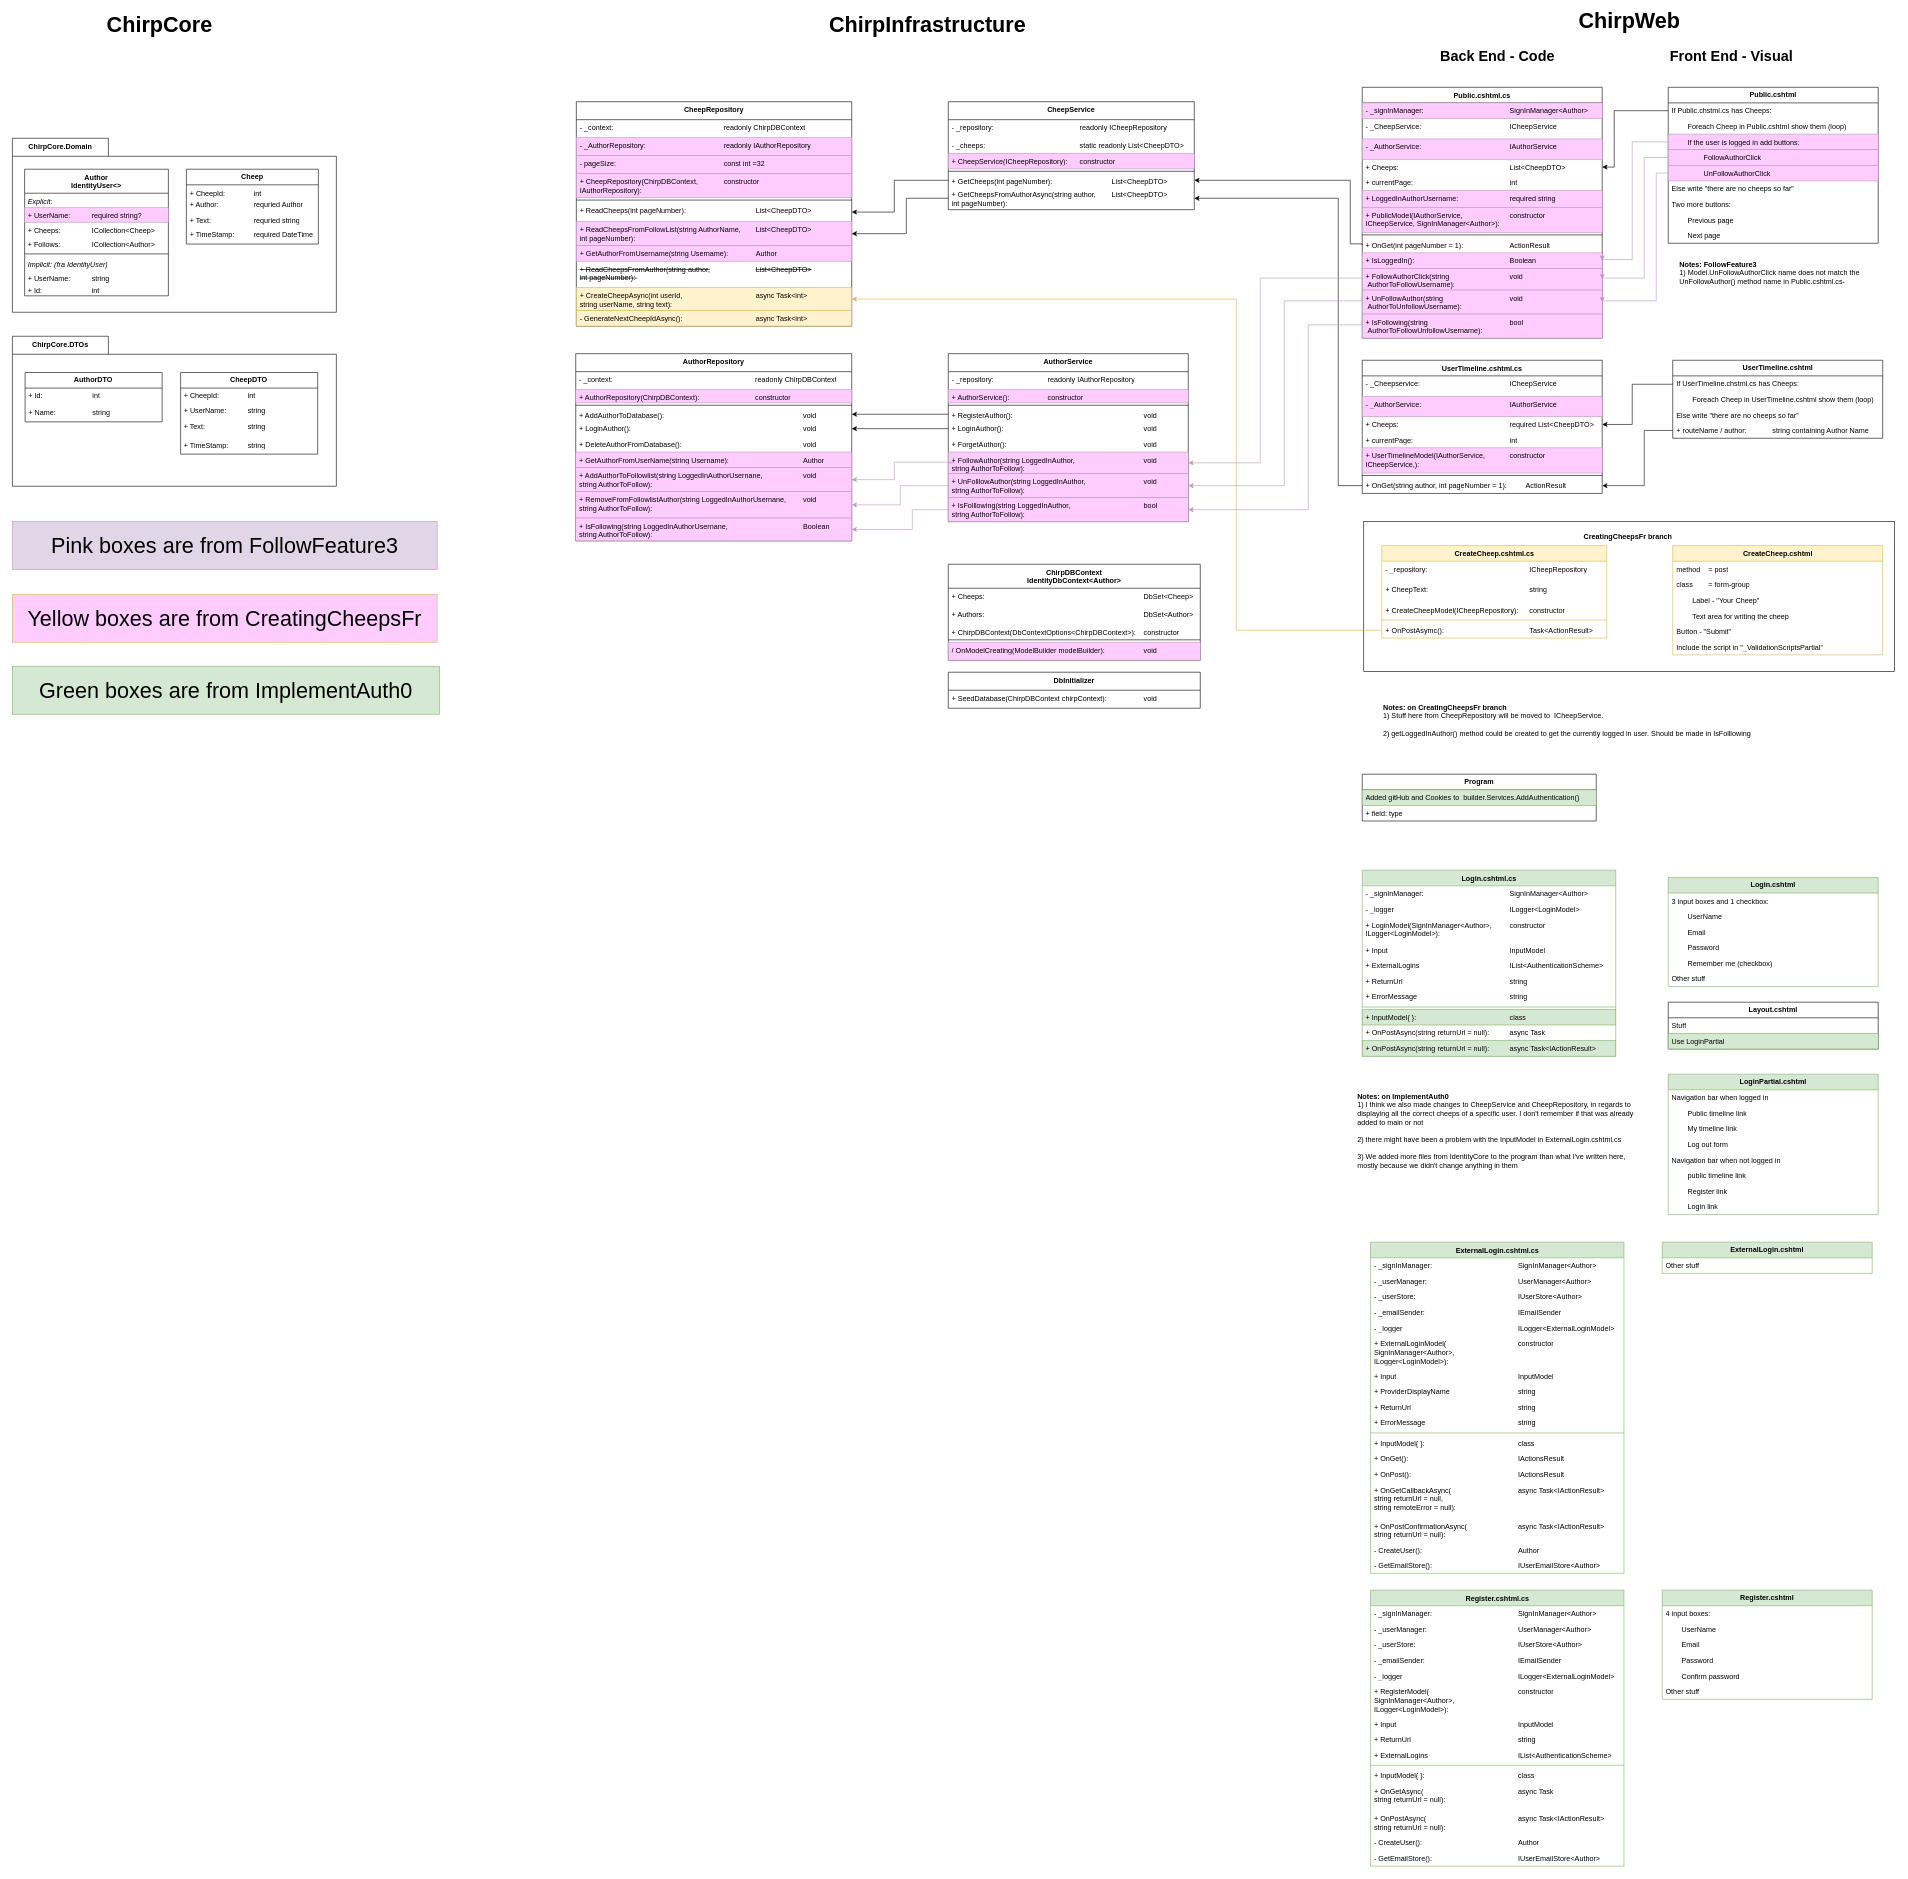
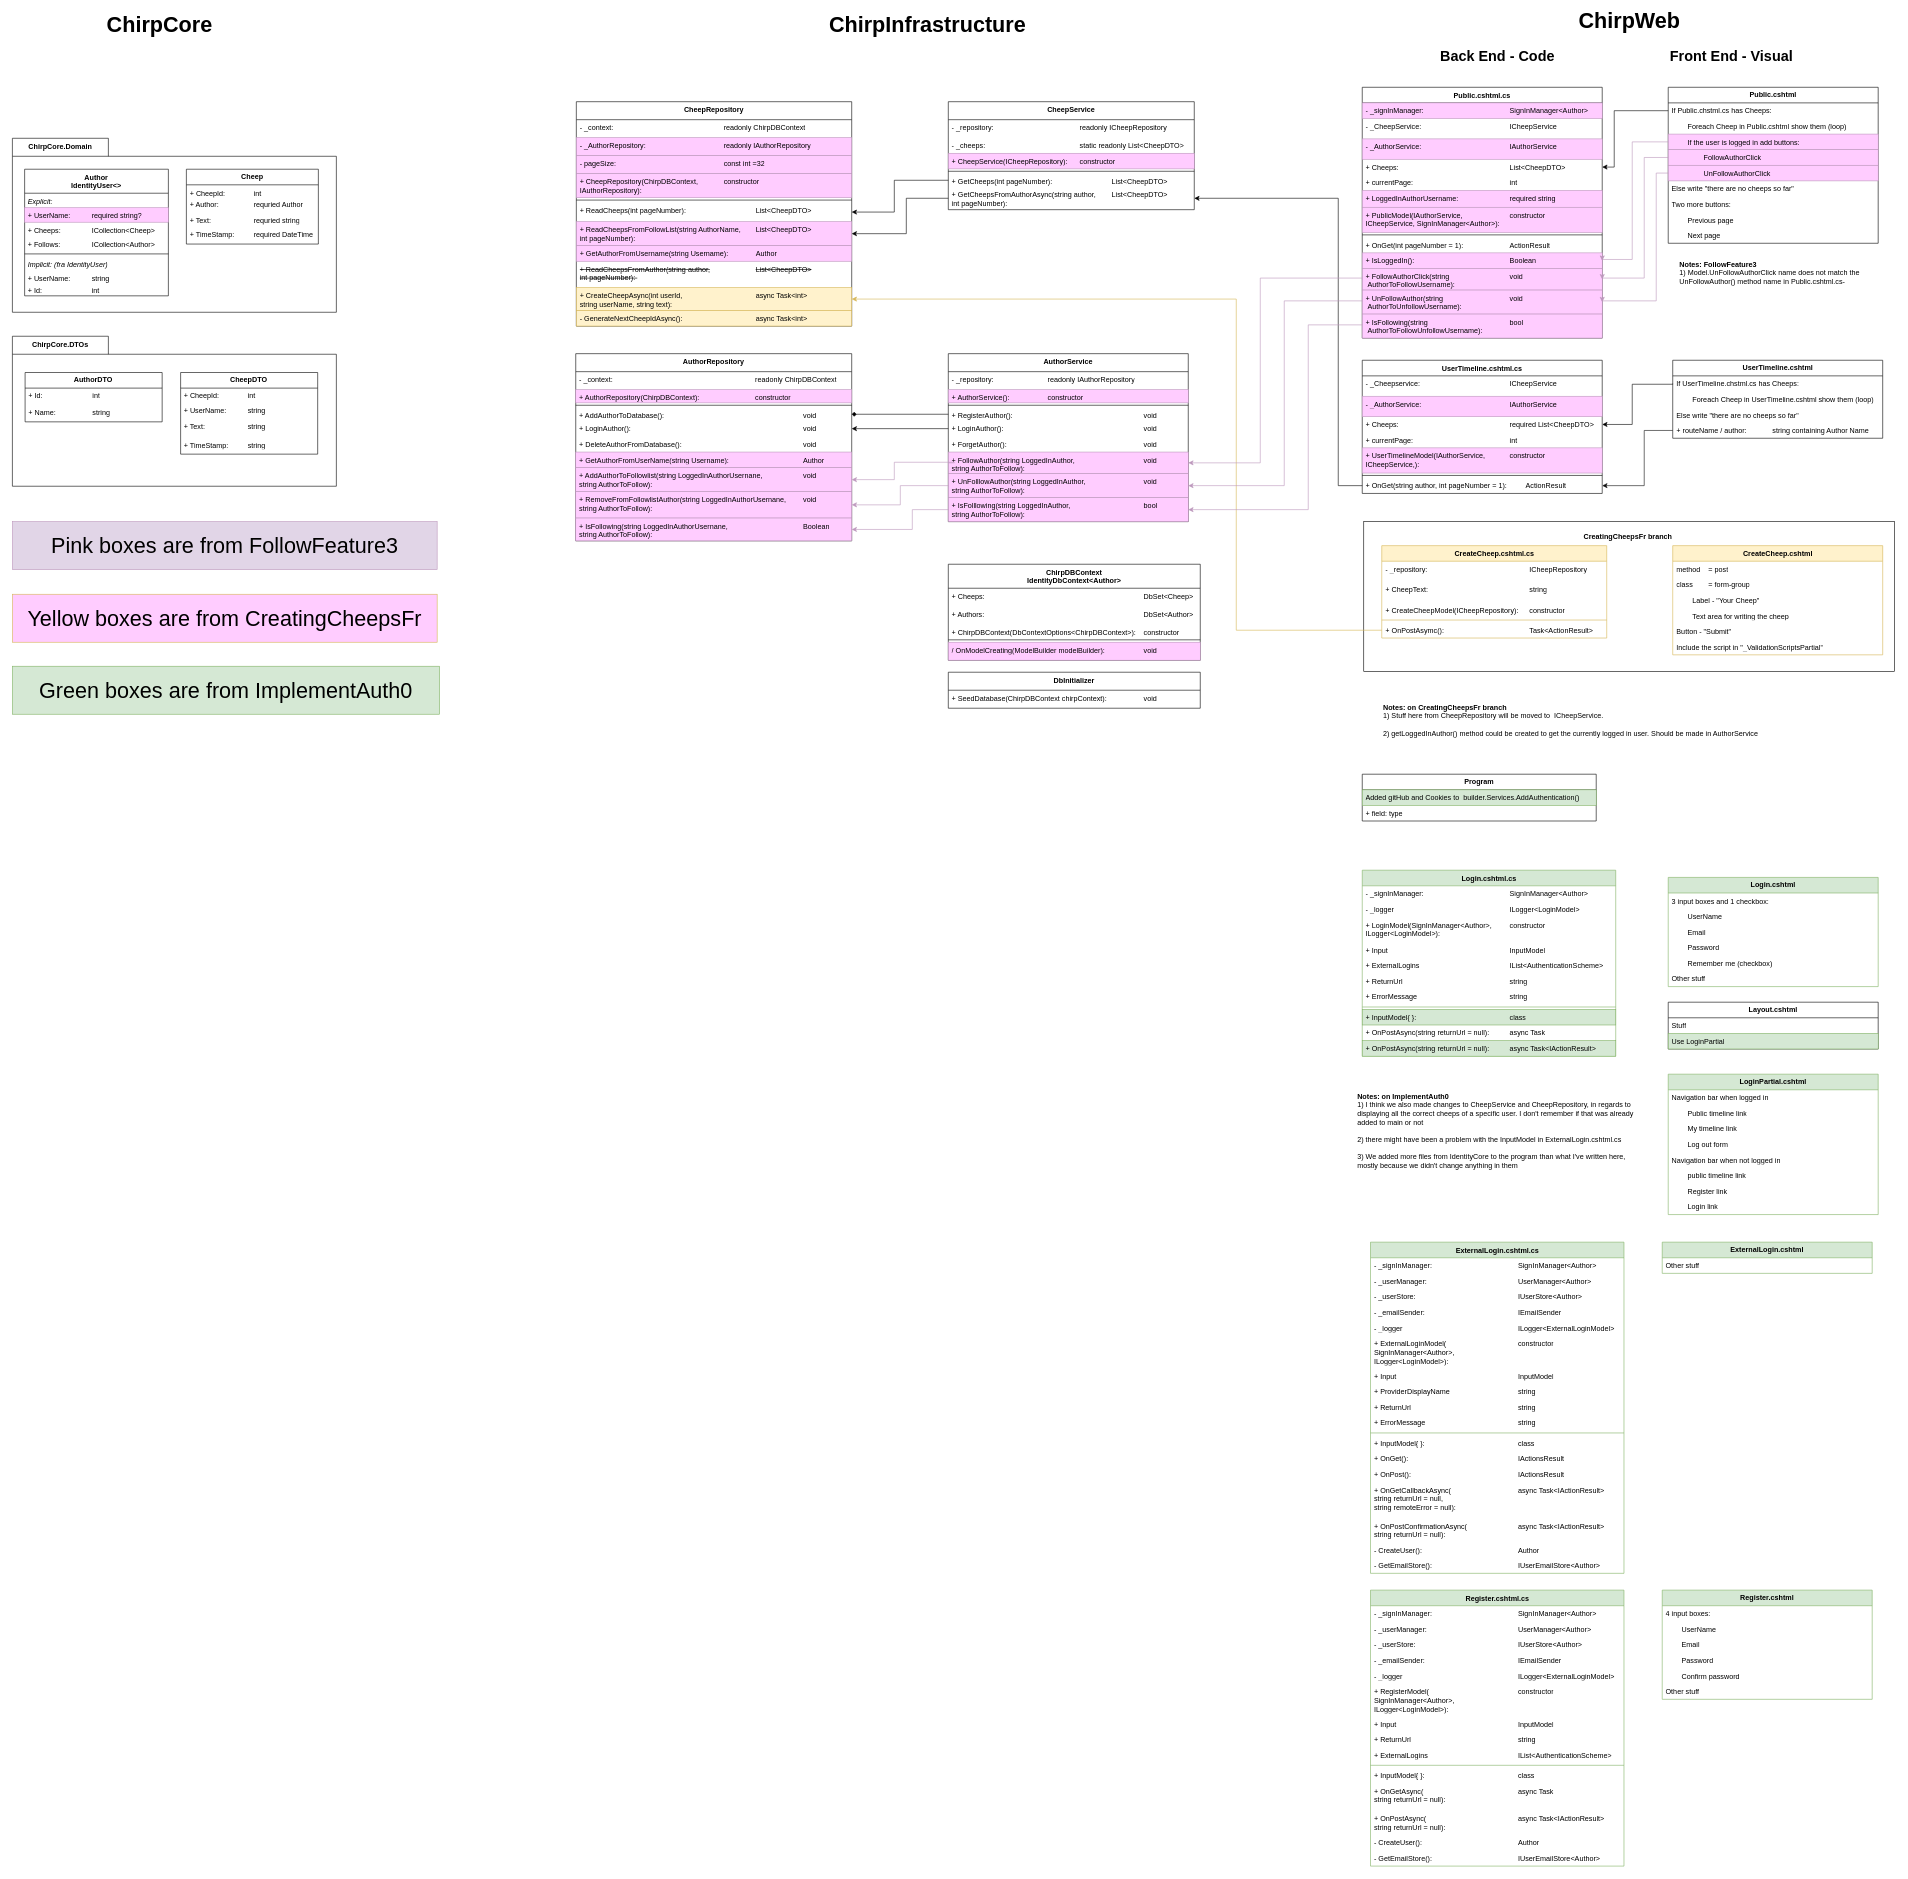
(1350, 244) -> none
(857, 414) -> (857, 414)
(1576, 720) -> (1576, 720)
